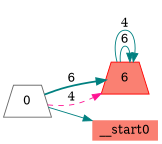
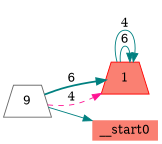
(125, 78) -> (125, 78)
(28, 101) -> (28, 101)
